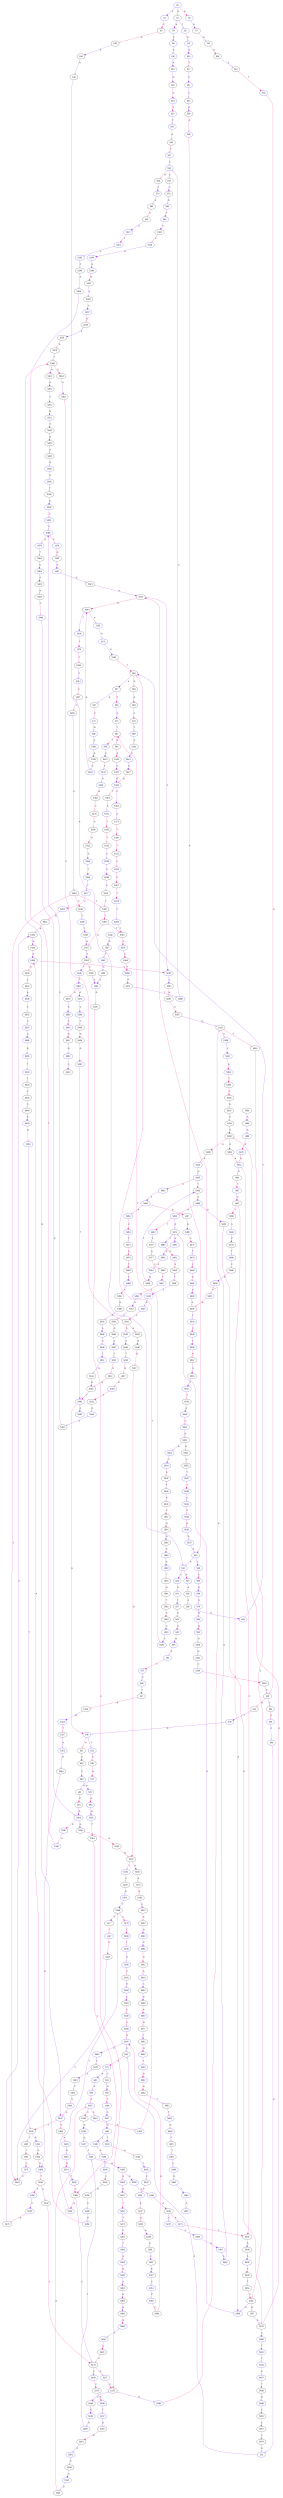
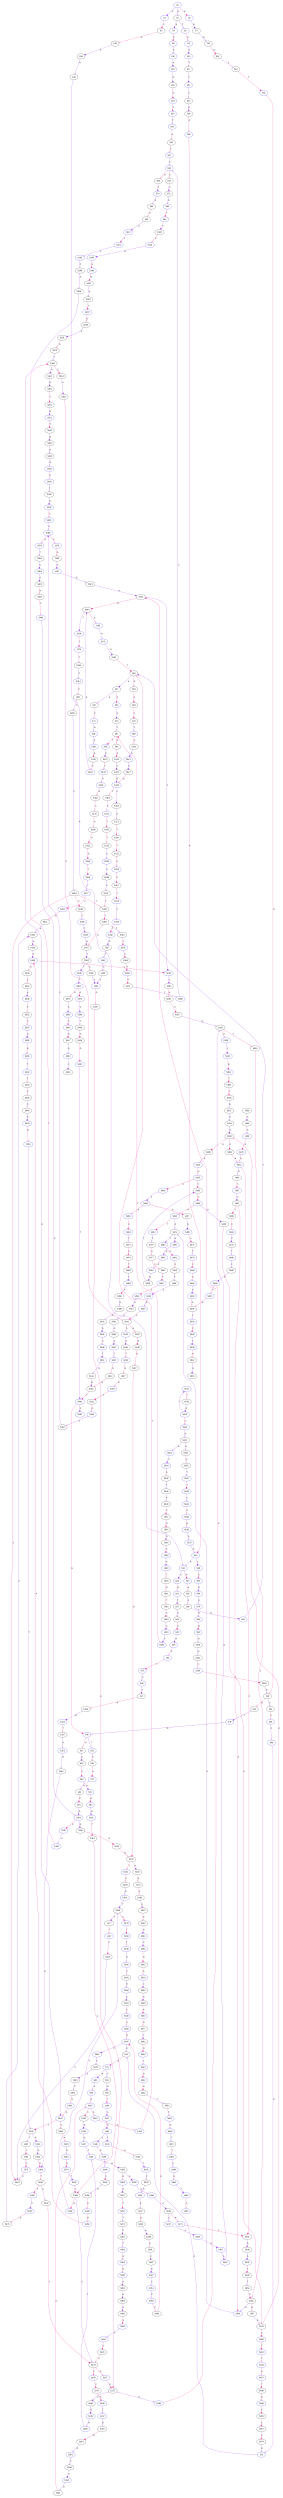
(119, 928) -> (112, 927)
(190, 1382) -> (179, 1402)
